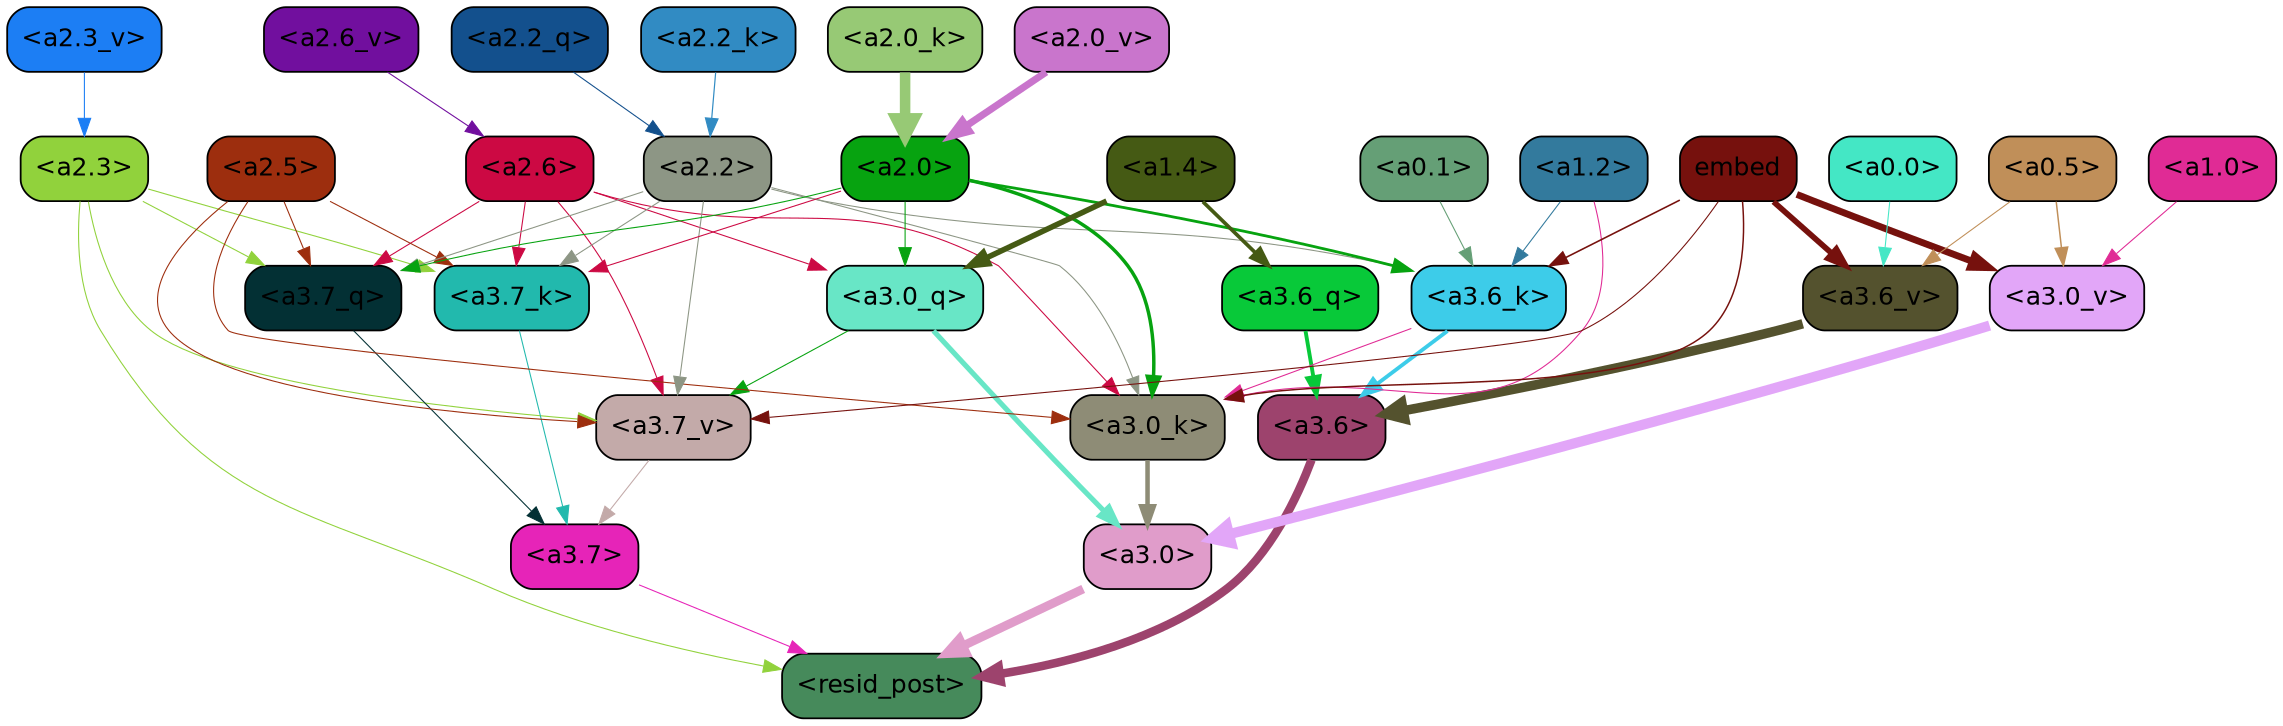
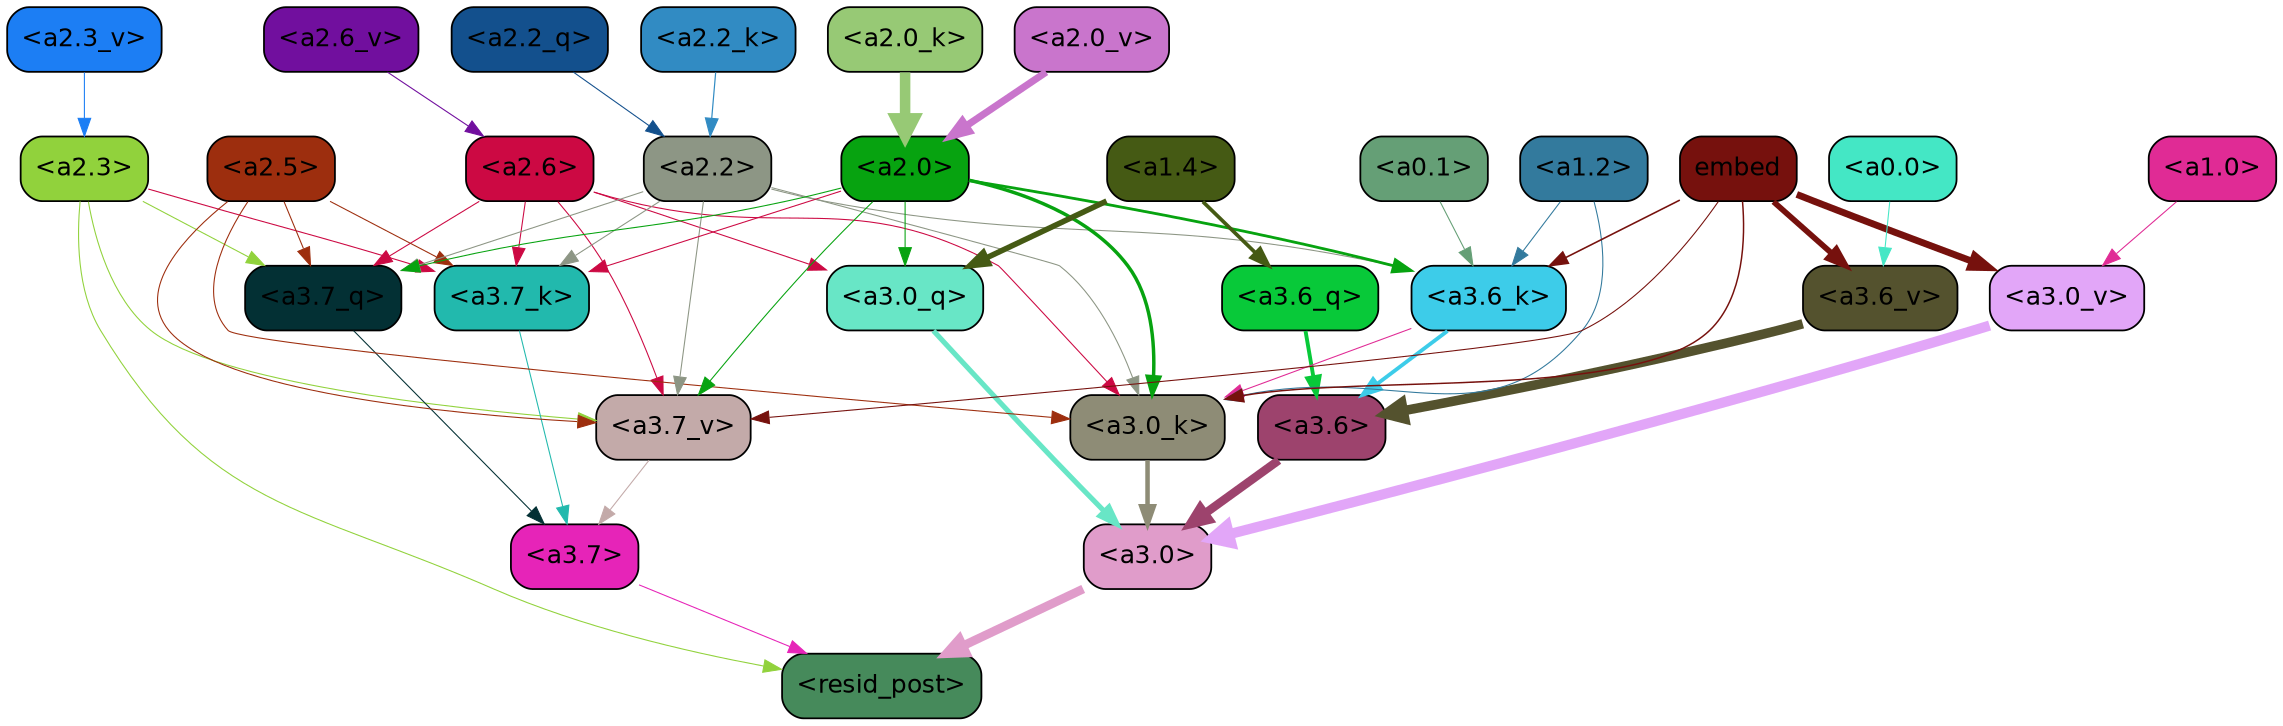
(2053, 169) -> none
(283, 227) -> (283, 227)
(797, 358) -> (789, 289)
(1545, 365) -> (1545, 365)
(1190, 613) -> (1242, 487)
